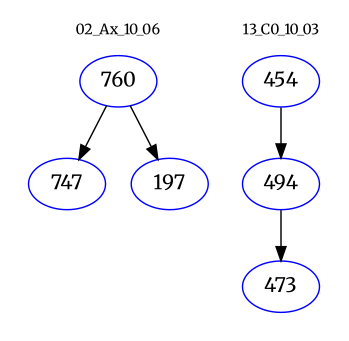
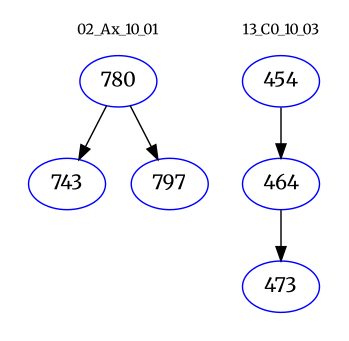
(118, 31) -> (118, 31)
(118, 81) -> (118, 81)
(67, 184) -> (67, 184)
(170, 184) -> (170, 184)
(281, 184) -> (281, 184)
